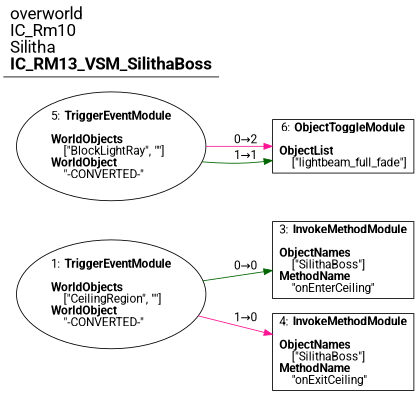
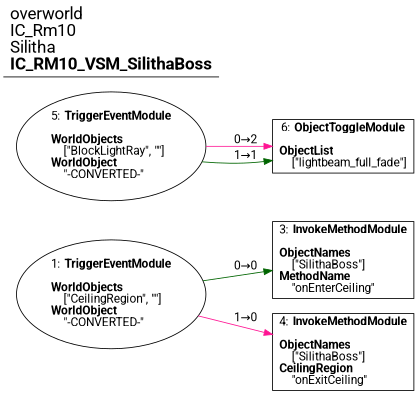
(111, 64) -> (111, 64)
(315, 369) -> (316, 369)
